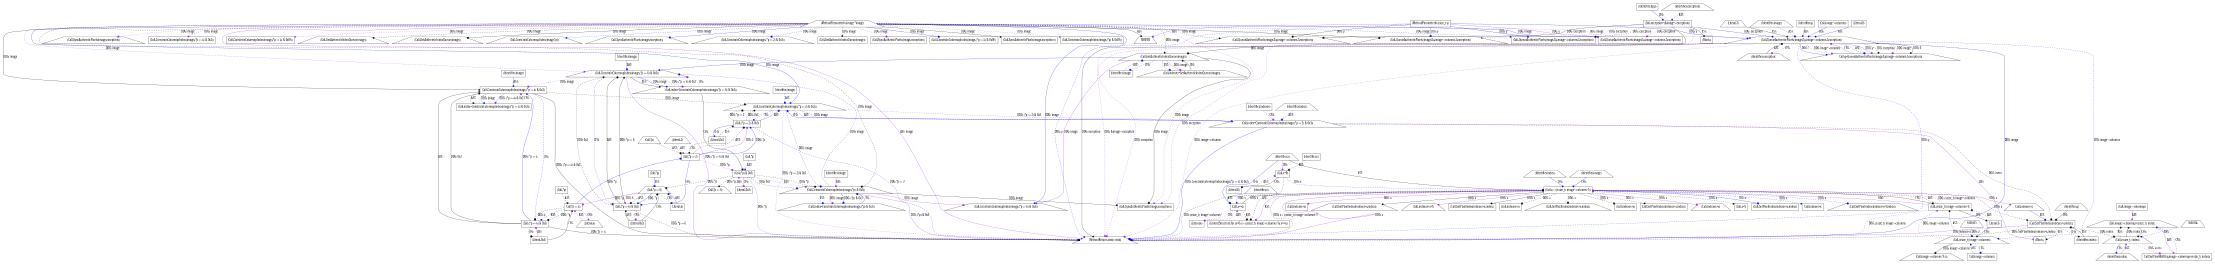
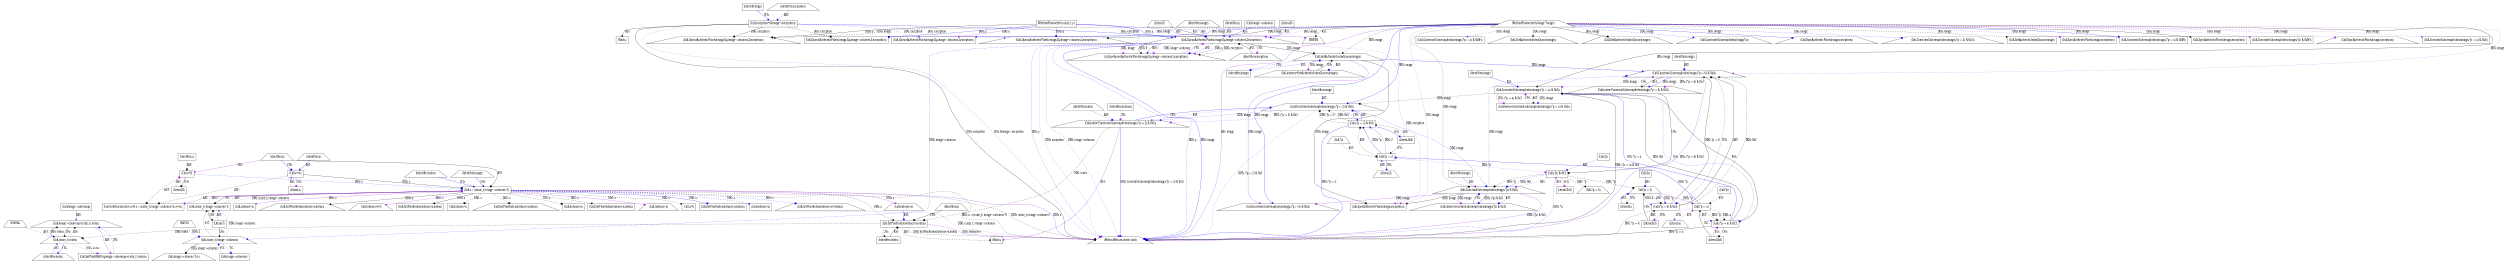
(1388, 192) -> none
(682, 200) -> (1387, 165)
(913, 204) -> (1304, 234)
